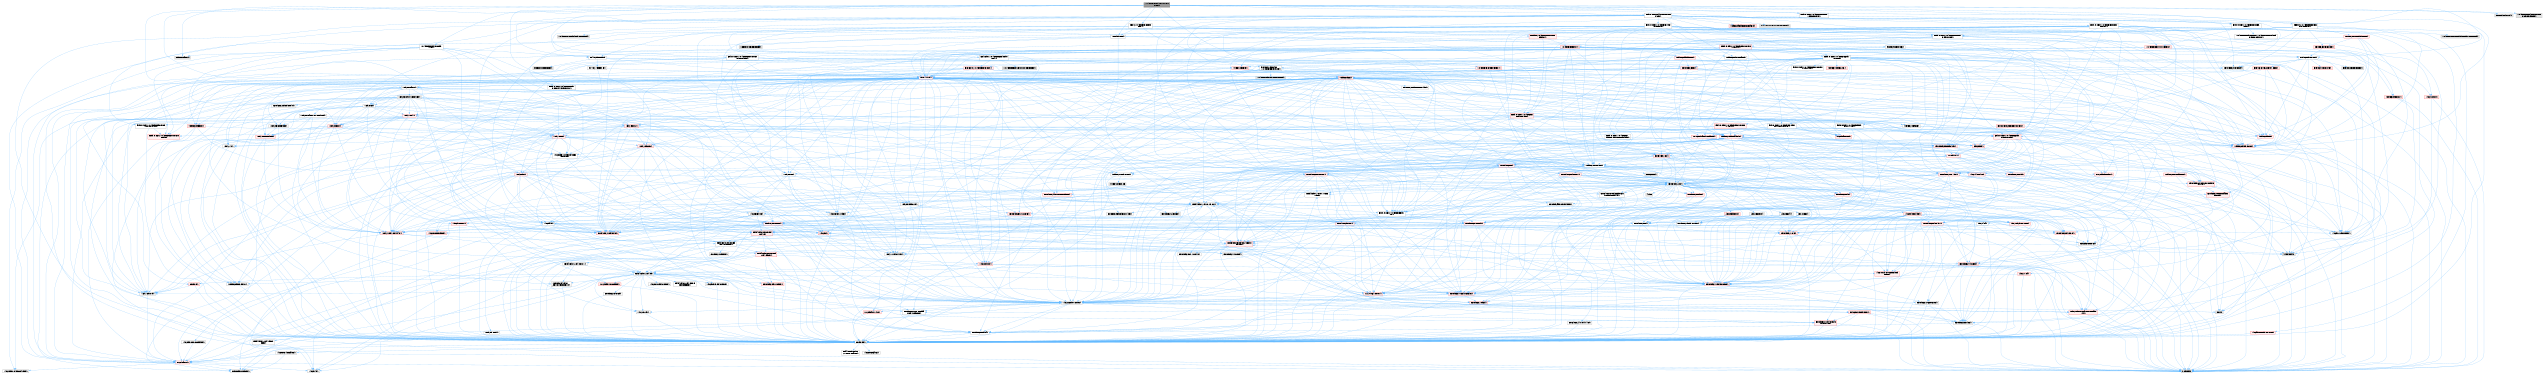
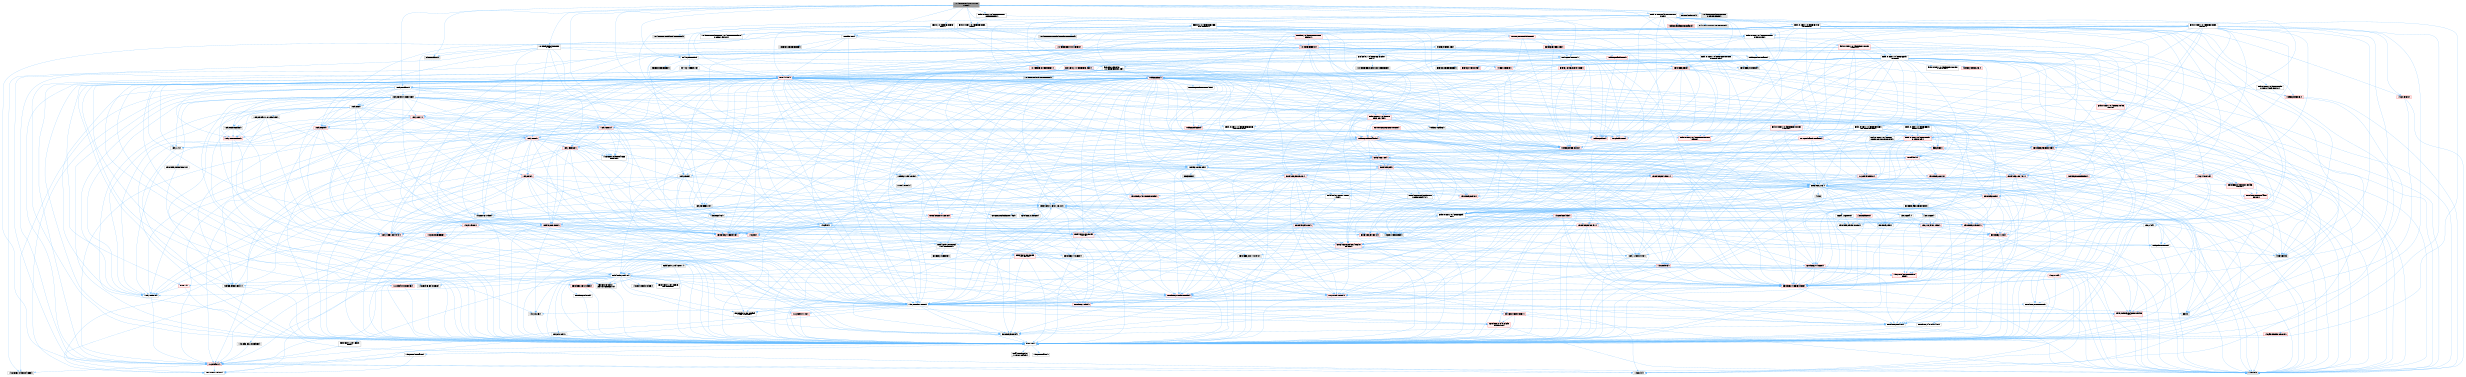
none -> (2111, 107)
(1117, 184) -> (904, 186)
(1644, 194) -> (1829, 216)
(1757, 214) -> (1844, 216)
